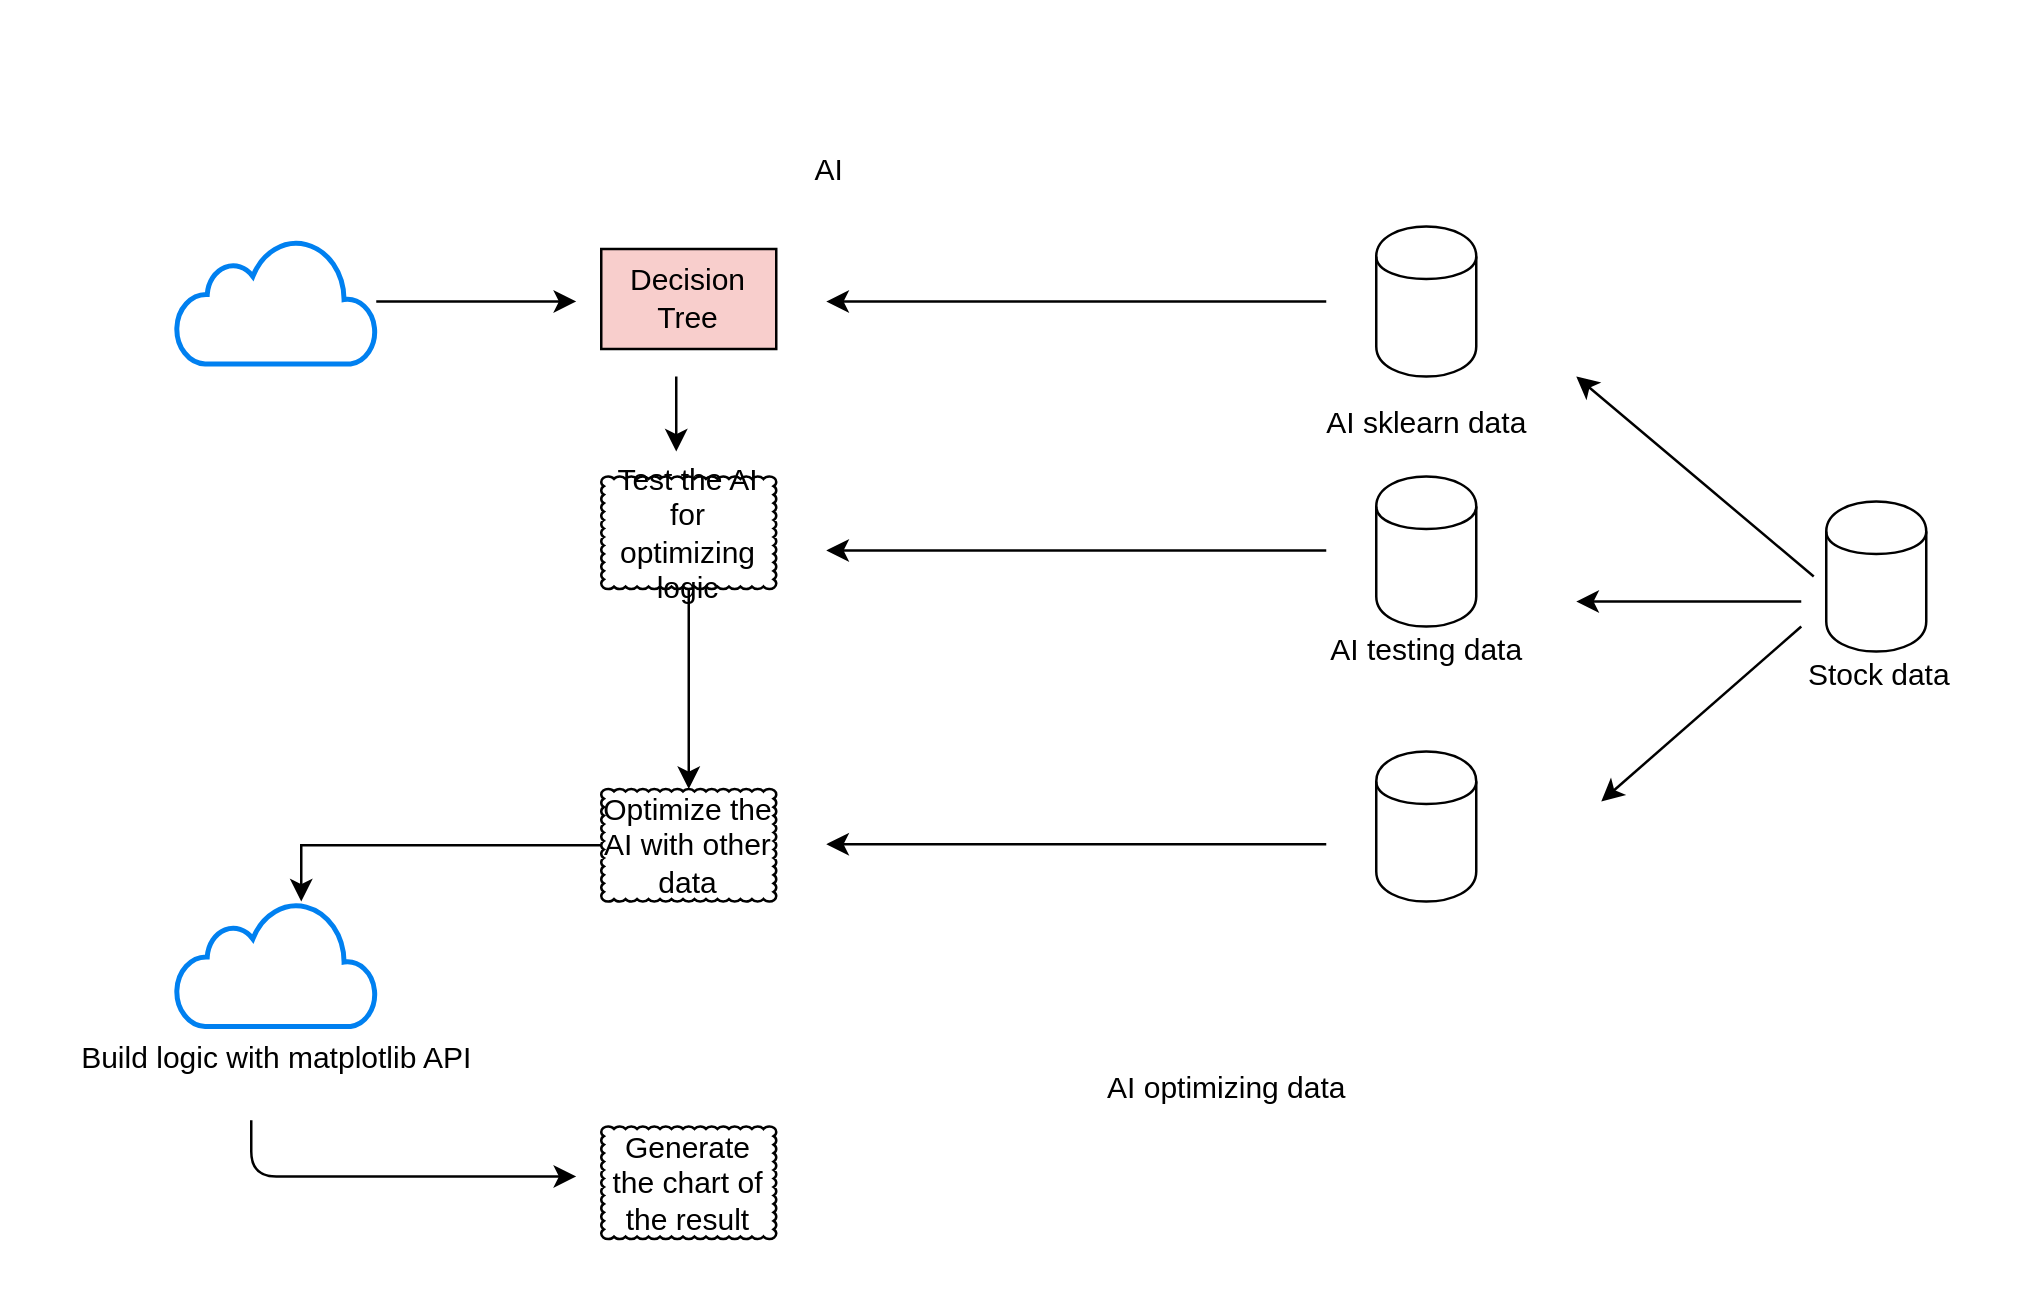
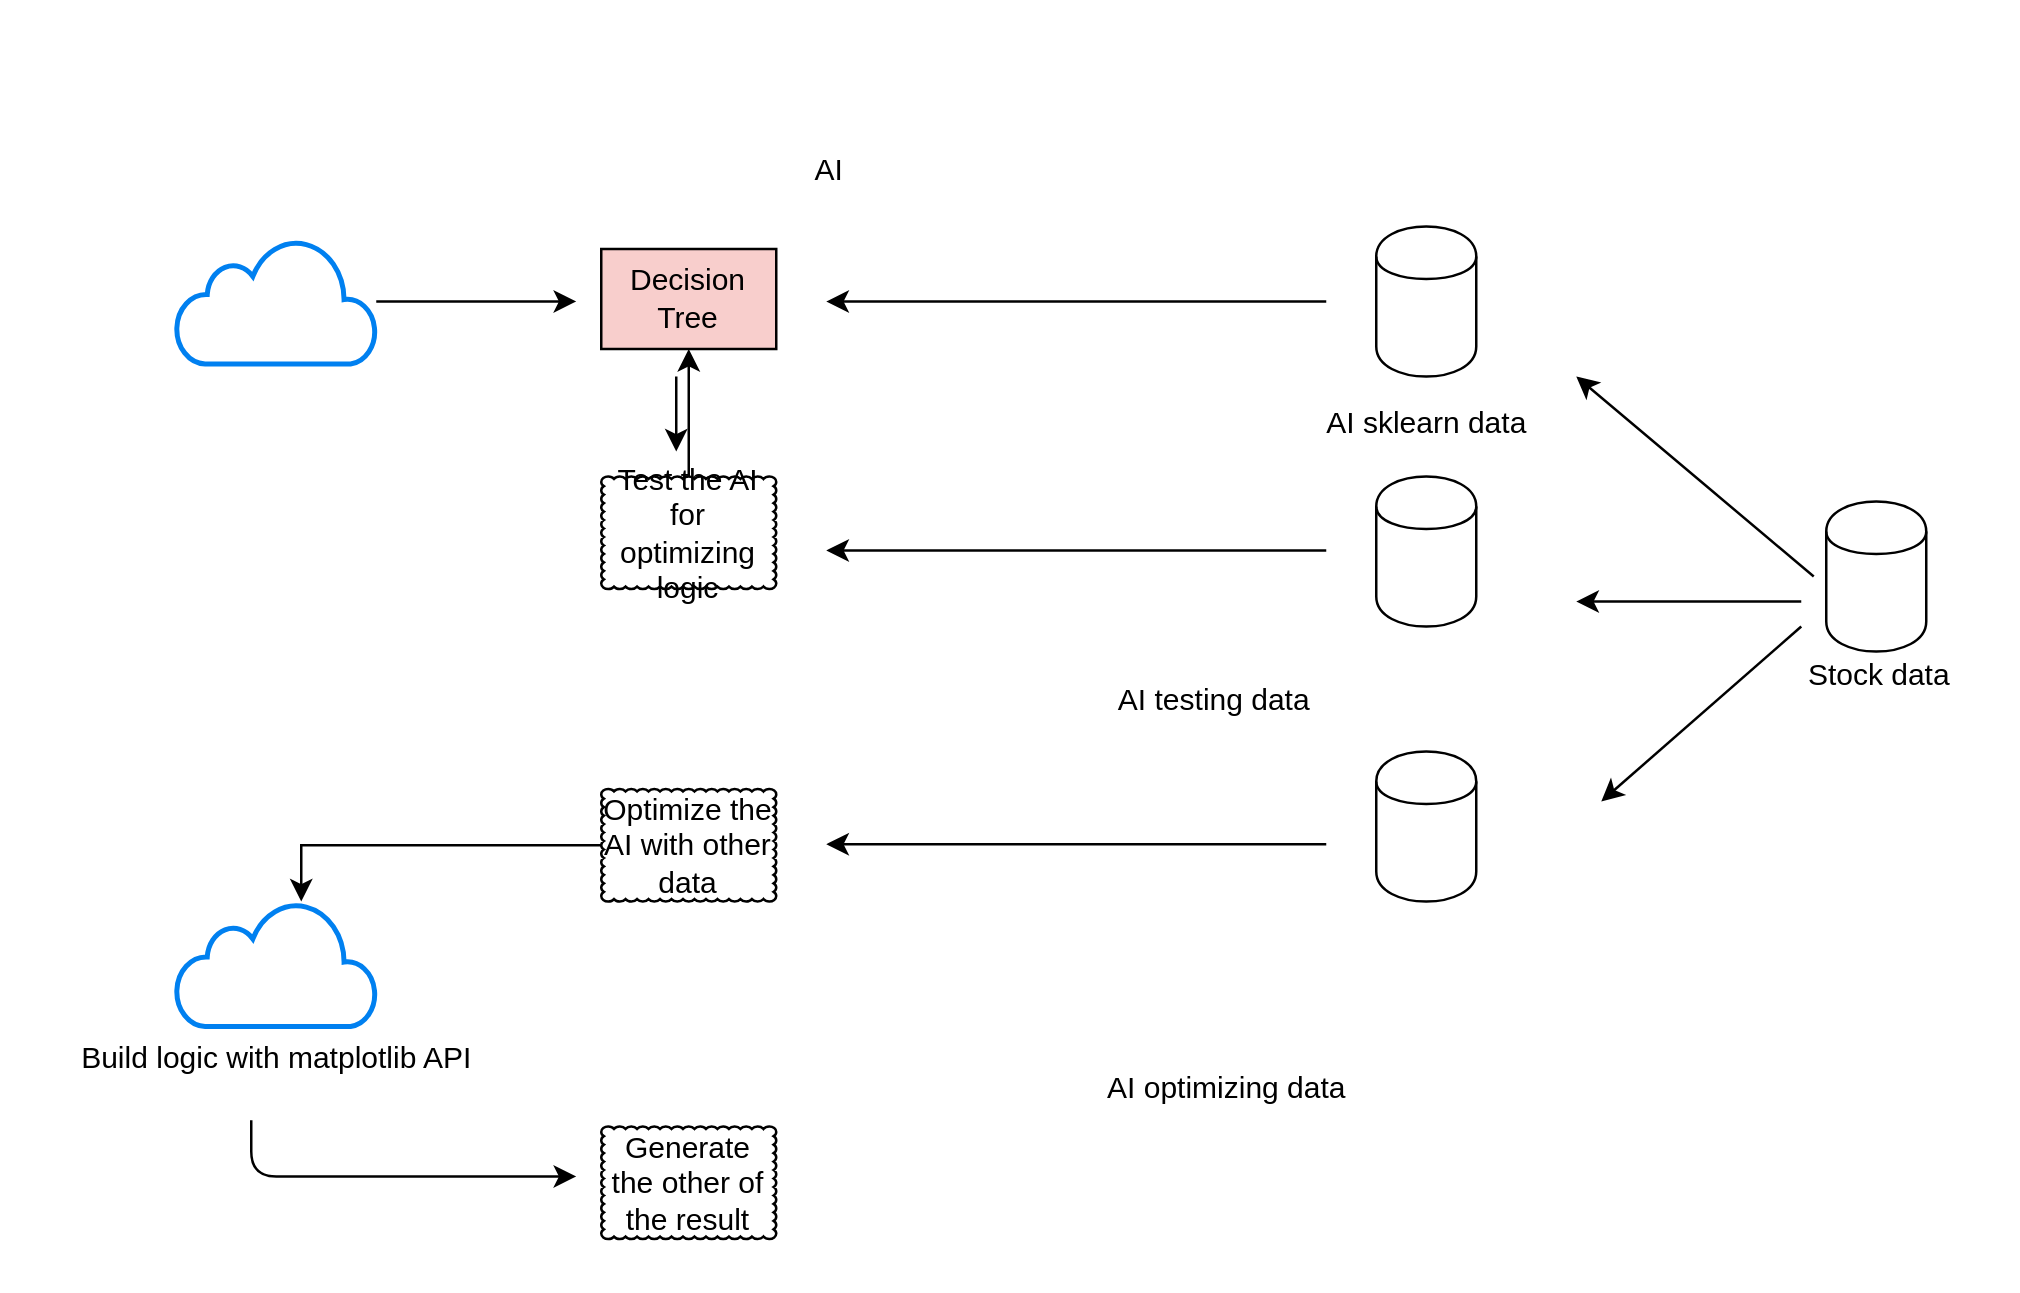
(1426, 651) -> (1214, 701)
(689, 681) -> (689, 421)
(689, 1184) -> (689, 1184)
